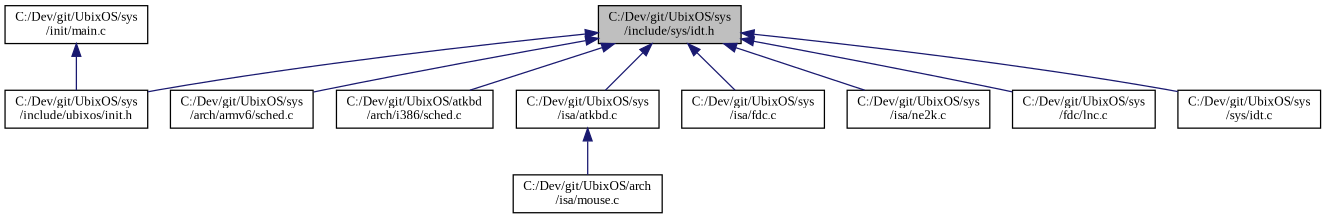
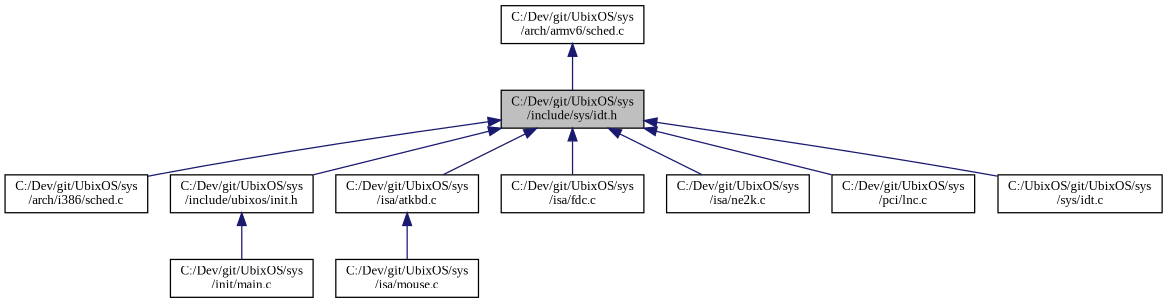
(449, 66) -> (573, 73)
(76, 73) -> (242, 243)
(415, 109) -> (76, 194)
(1084, 109) -> (903, 194)
(1249, 109) -> (1080, 194)
(588, 194) -> (407, 278)
